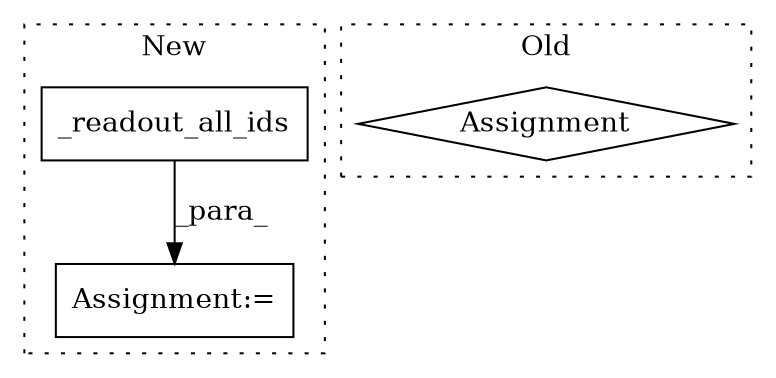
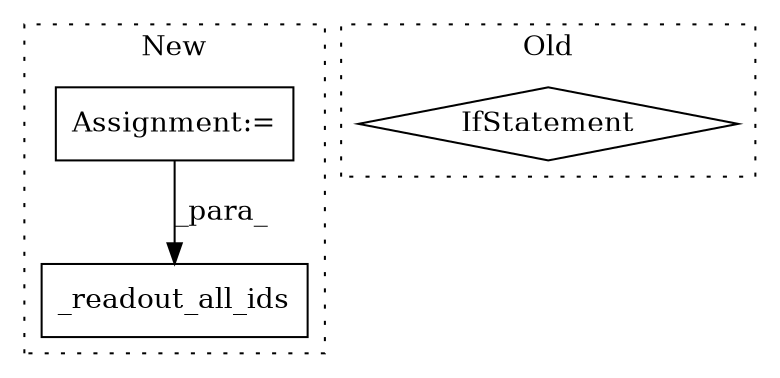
(546, 124) -> (548, 124)
(175, 202) -> (175, 202)
